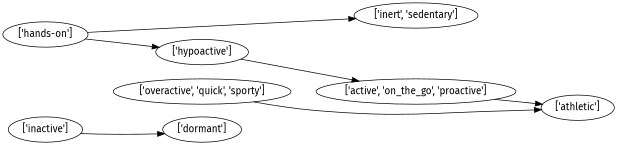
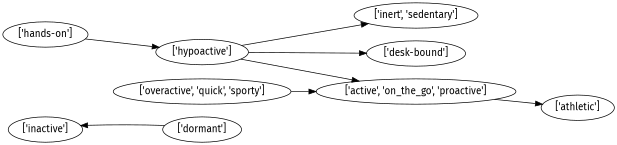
(218, 26) -> (301, 35)
none -> (416, 54)
(394, 114) -> (300, 92)
(119, 134) -> (126, 125)
